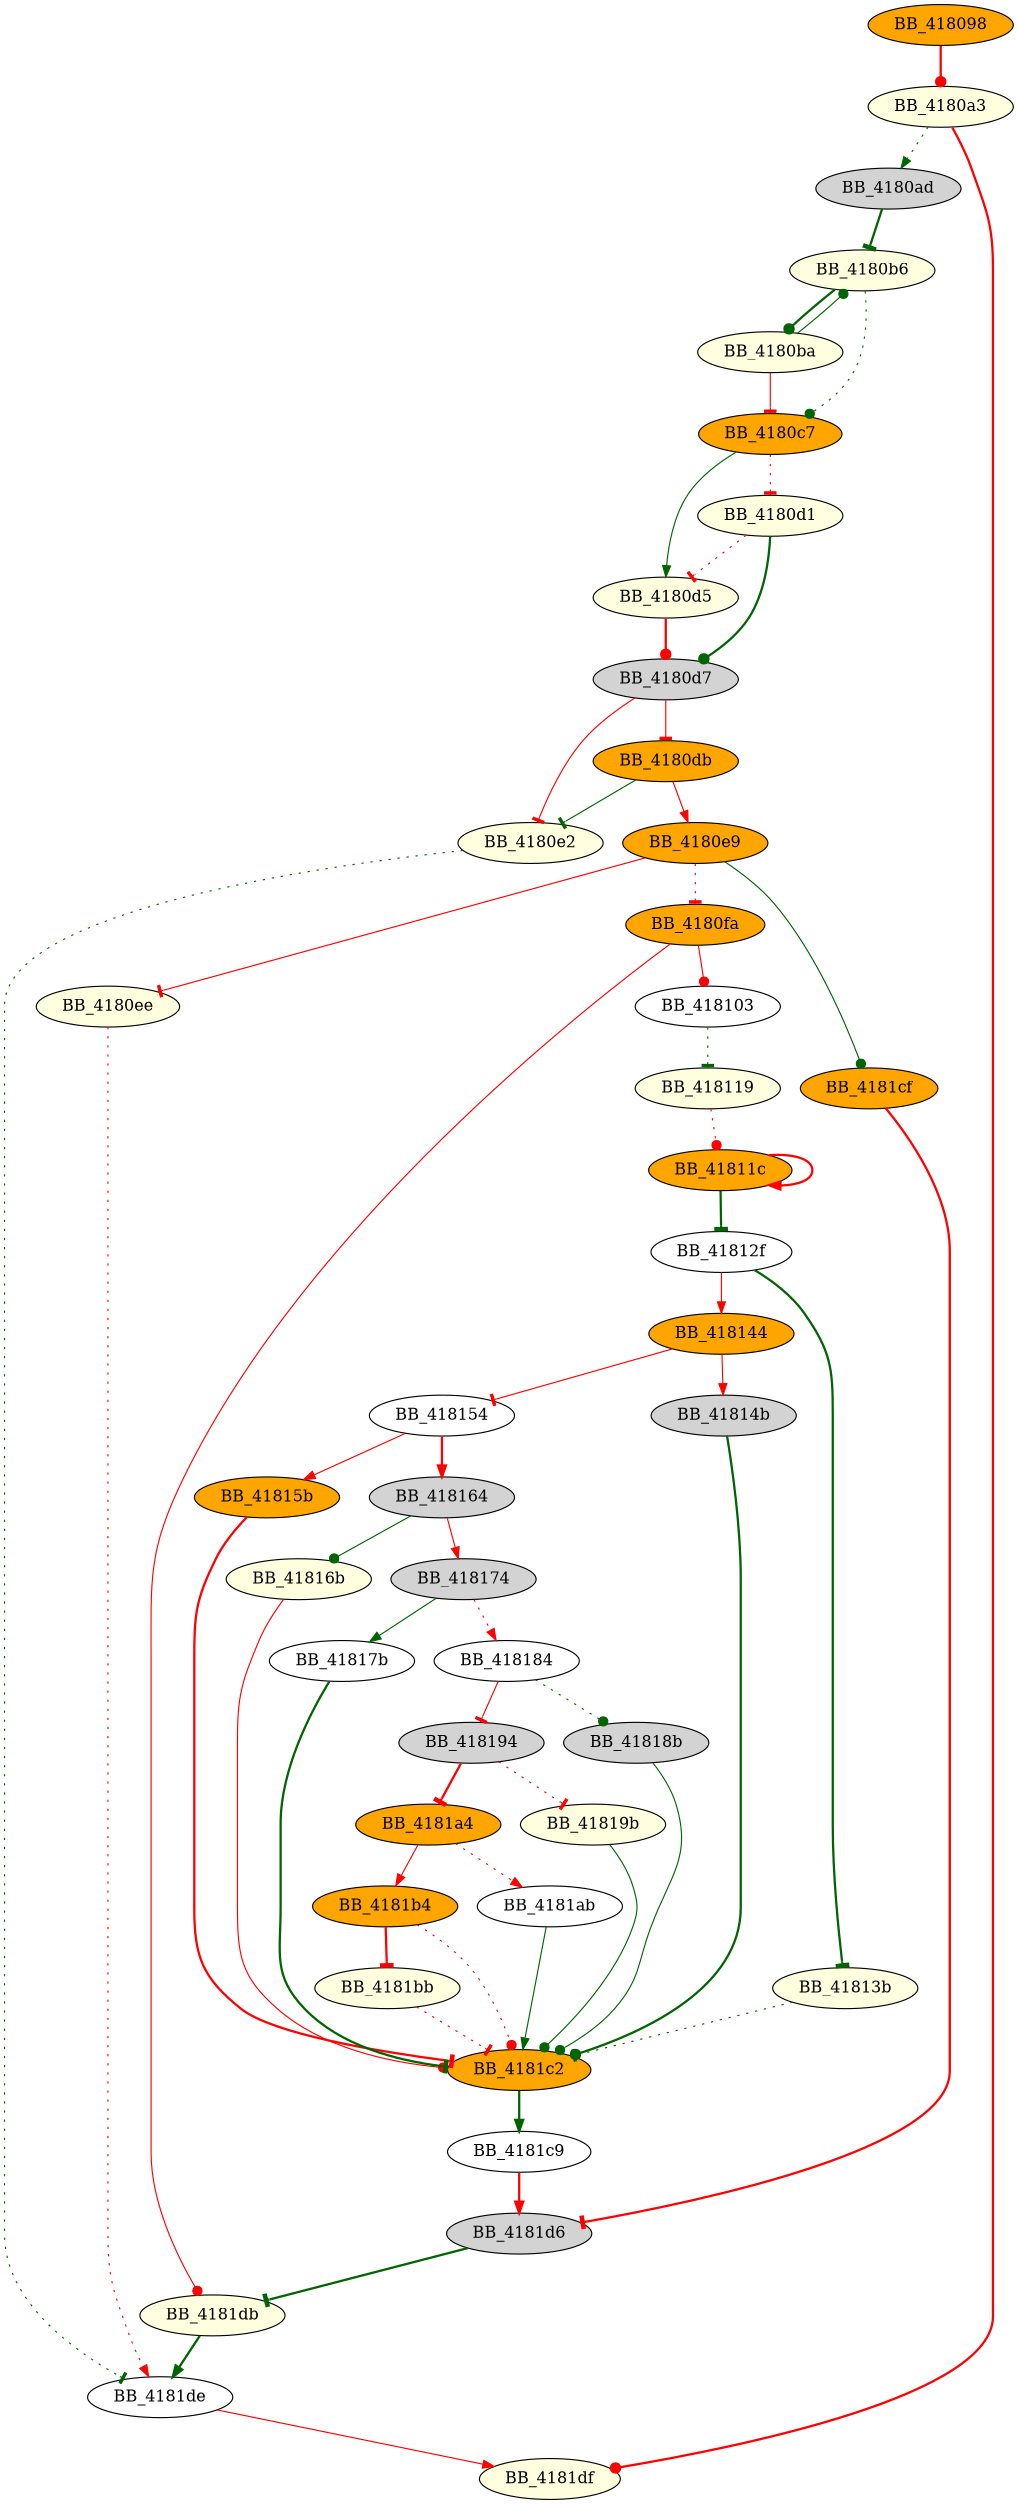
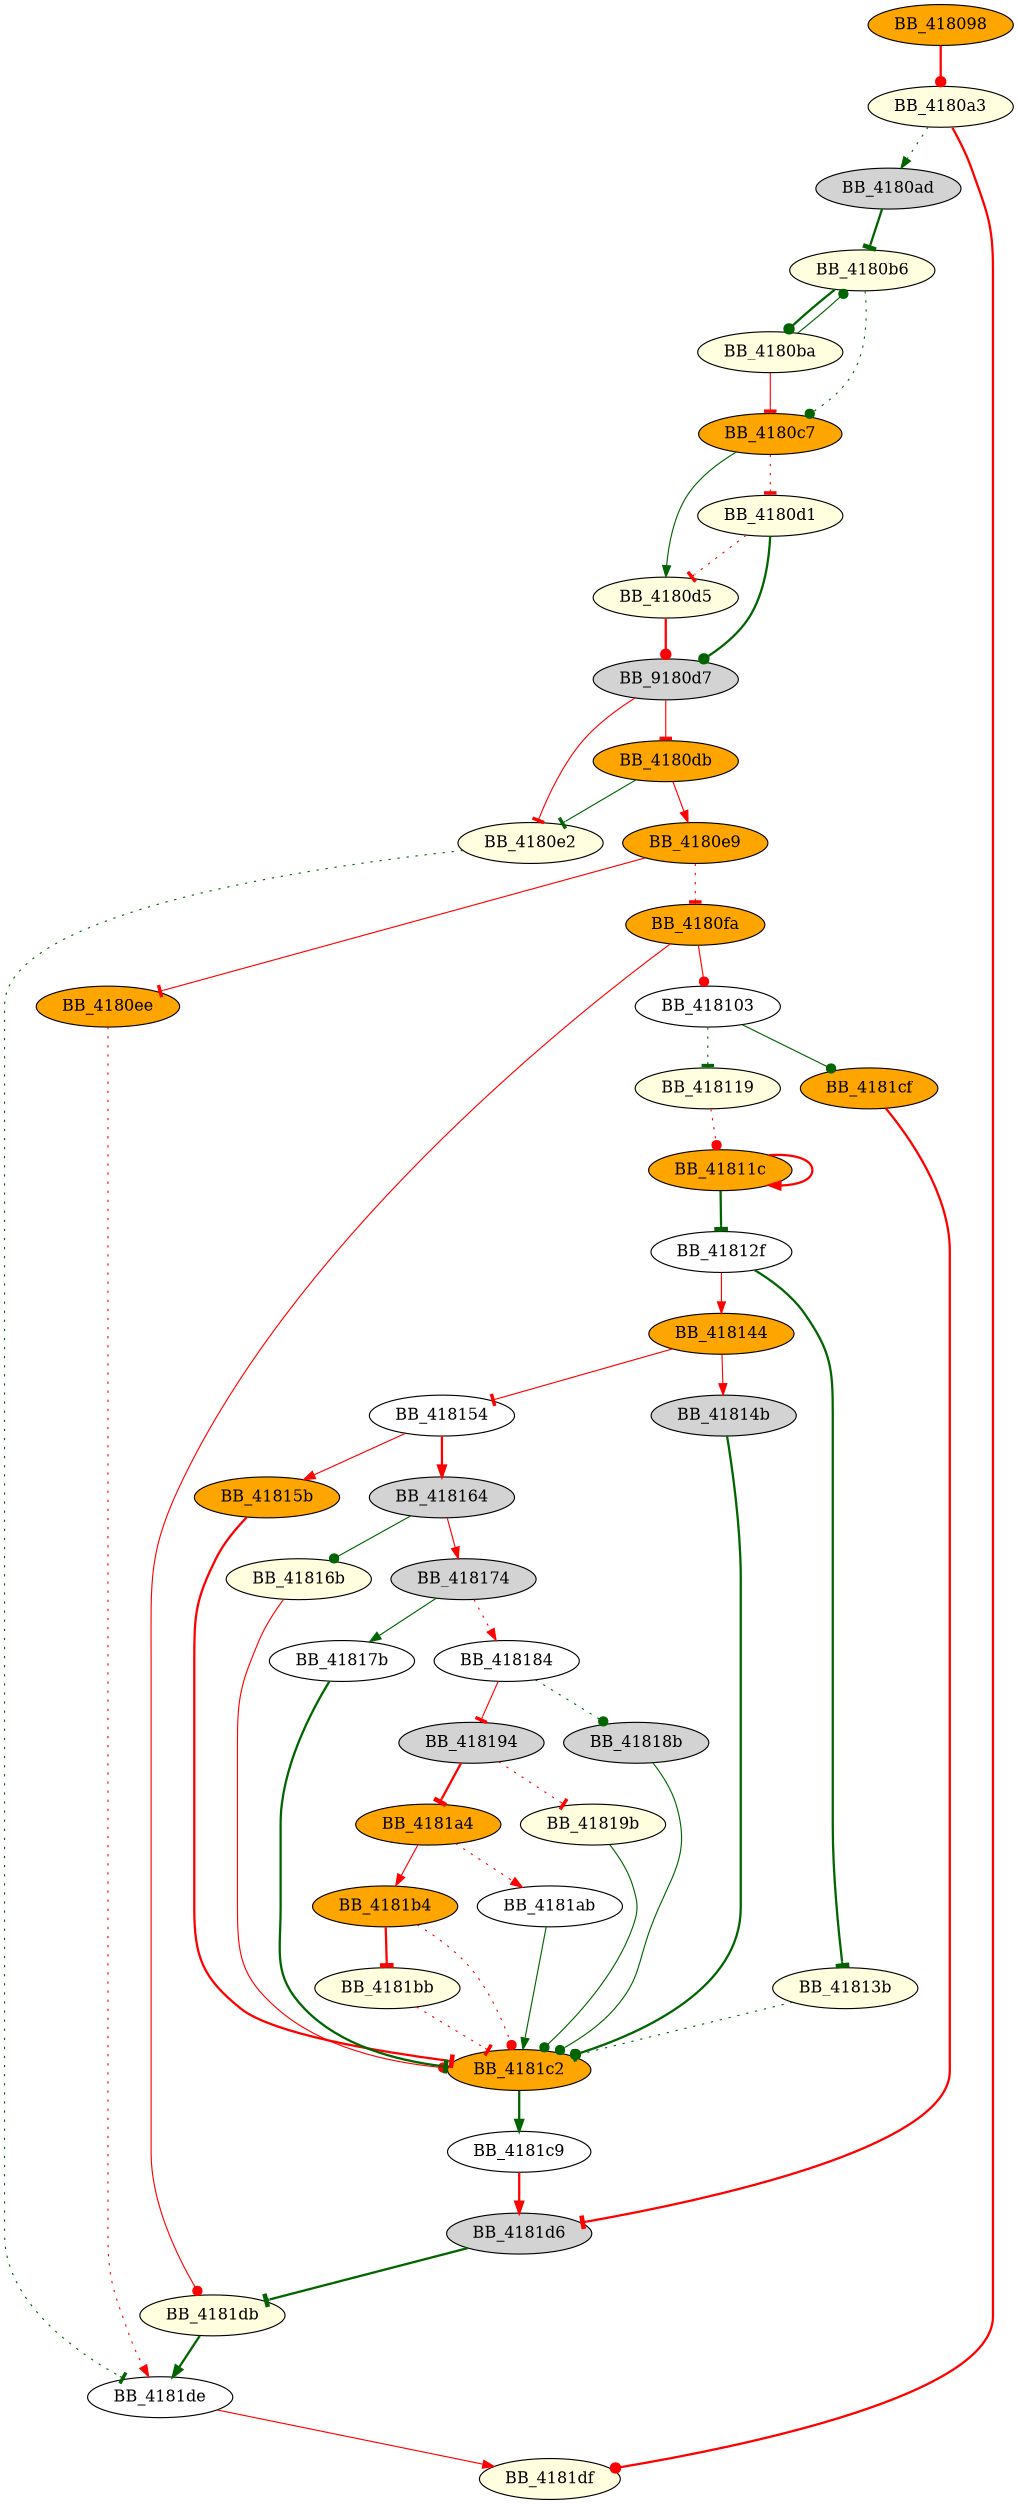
(666, 679) -> (666, 679)
(807, 950) -> (785, 1046)
(108, 1007) -> (108, 1007)
